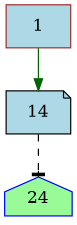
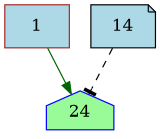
(38, 63) -> (57, 66)
